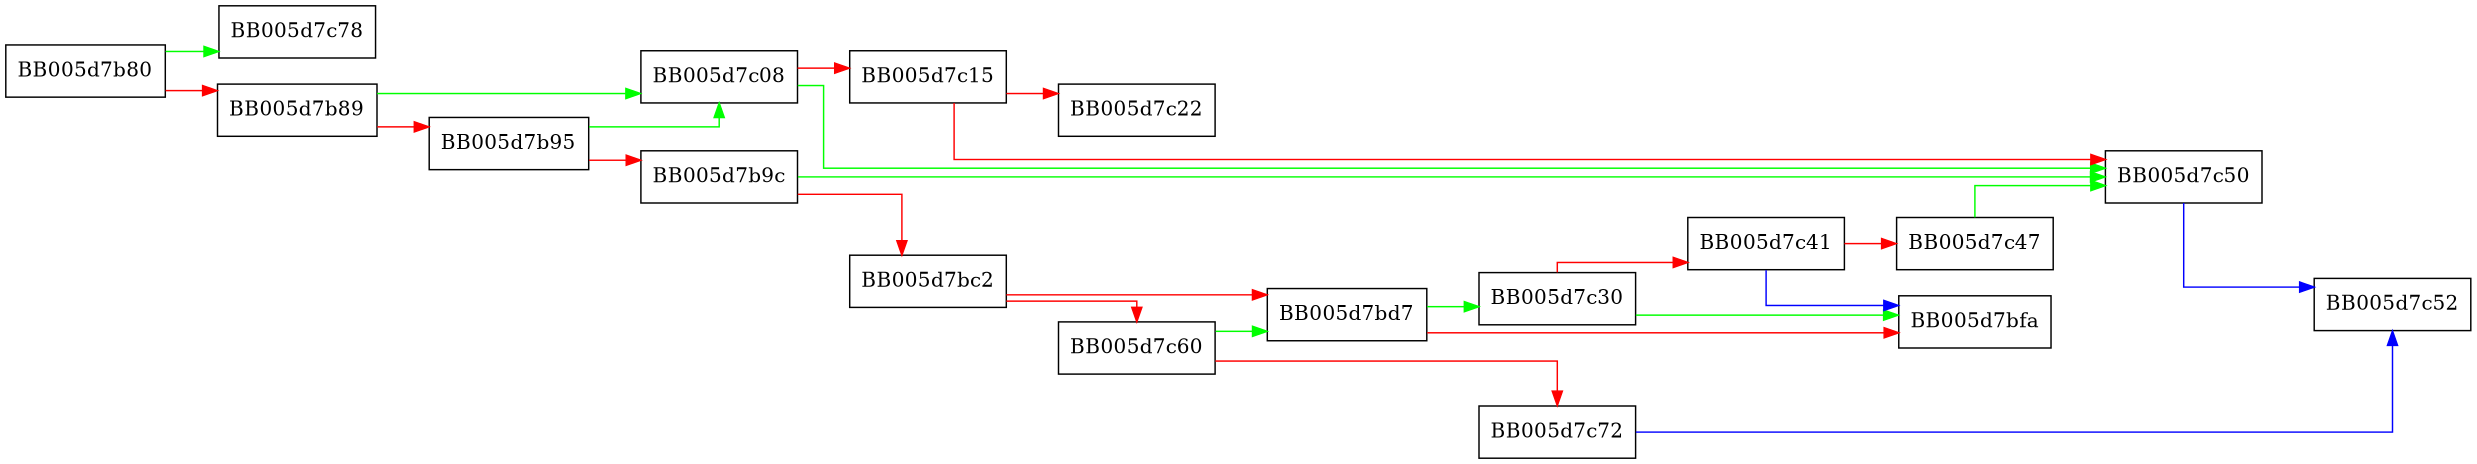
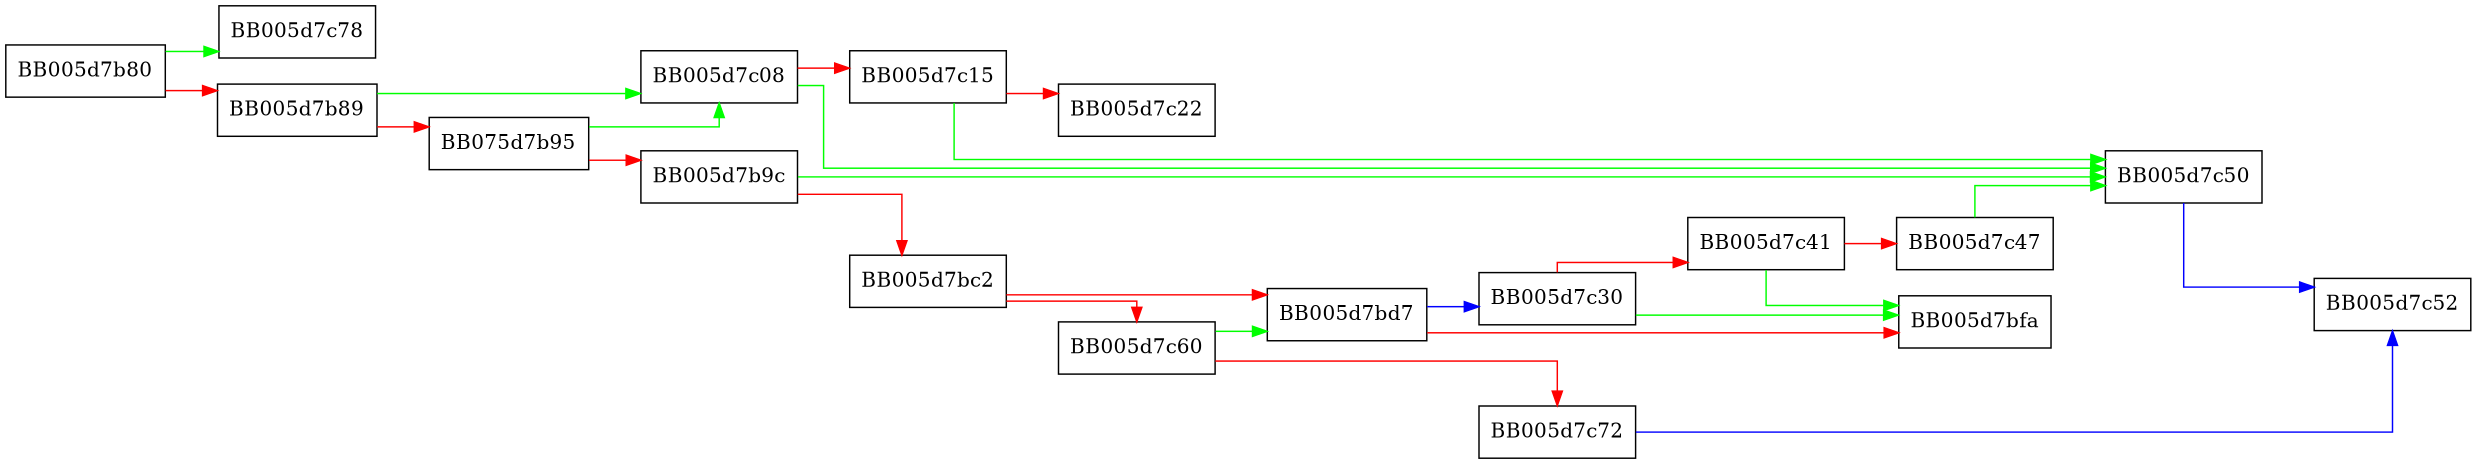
(509, 144) -> (509, 144)
(1494, 160) -> (1494, 160)
(1807, 305) -> (1807, 305)
(1446, 307) -> (1446, 307)
